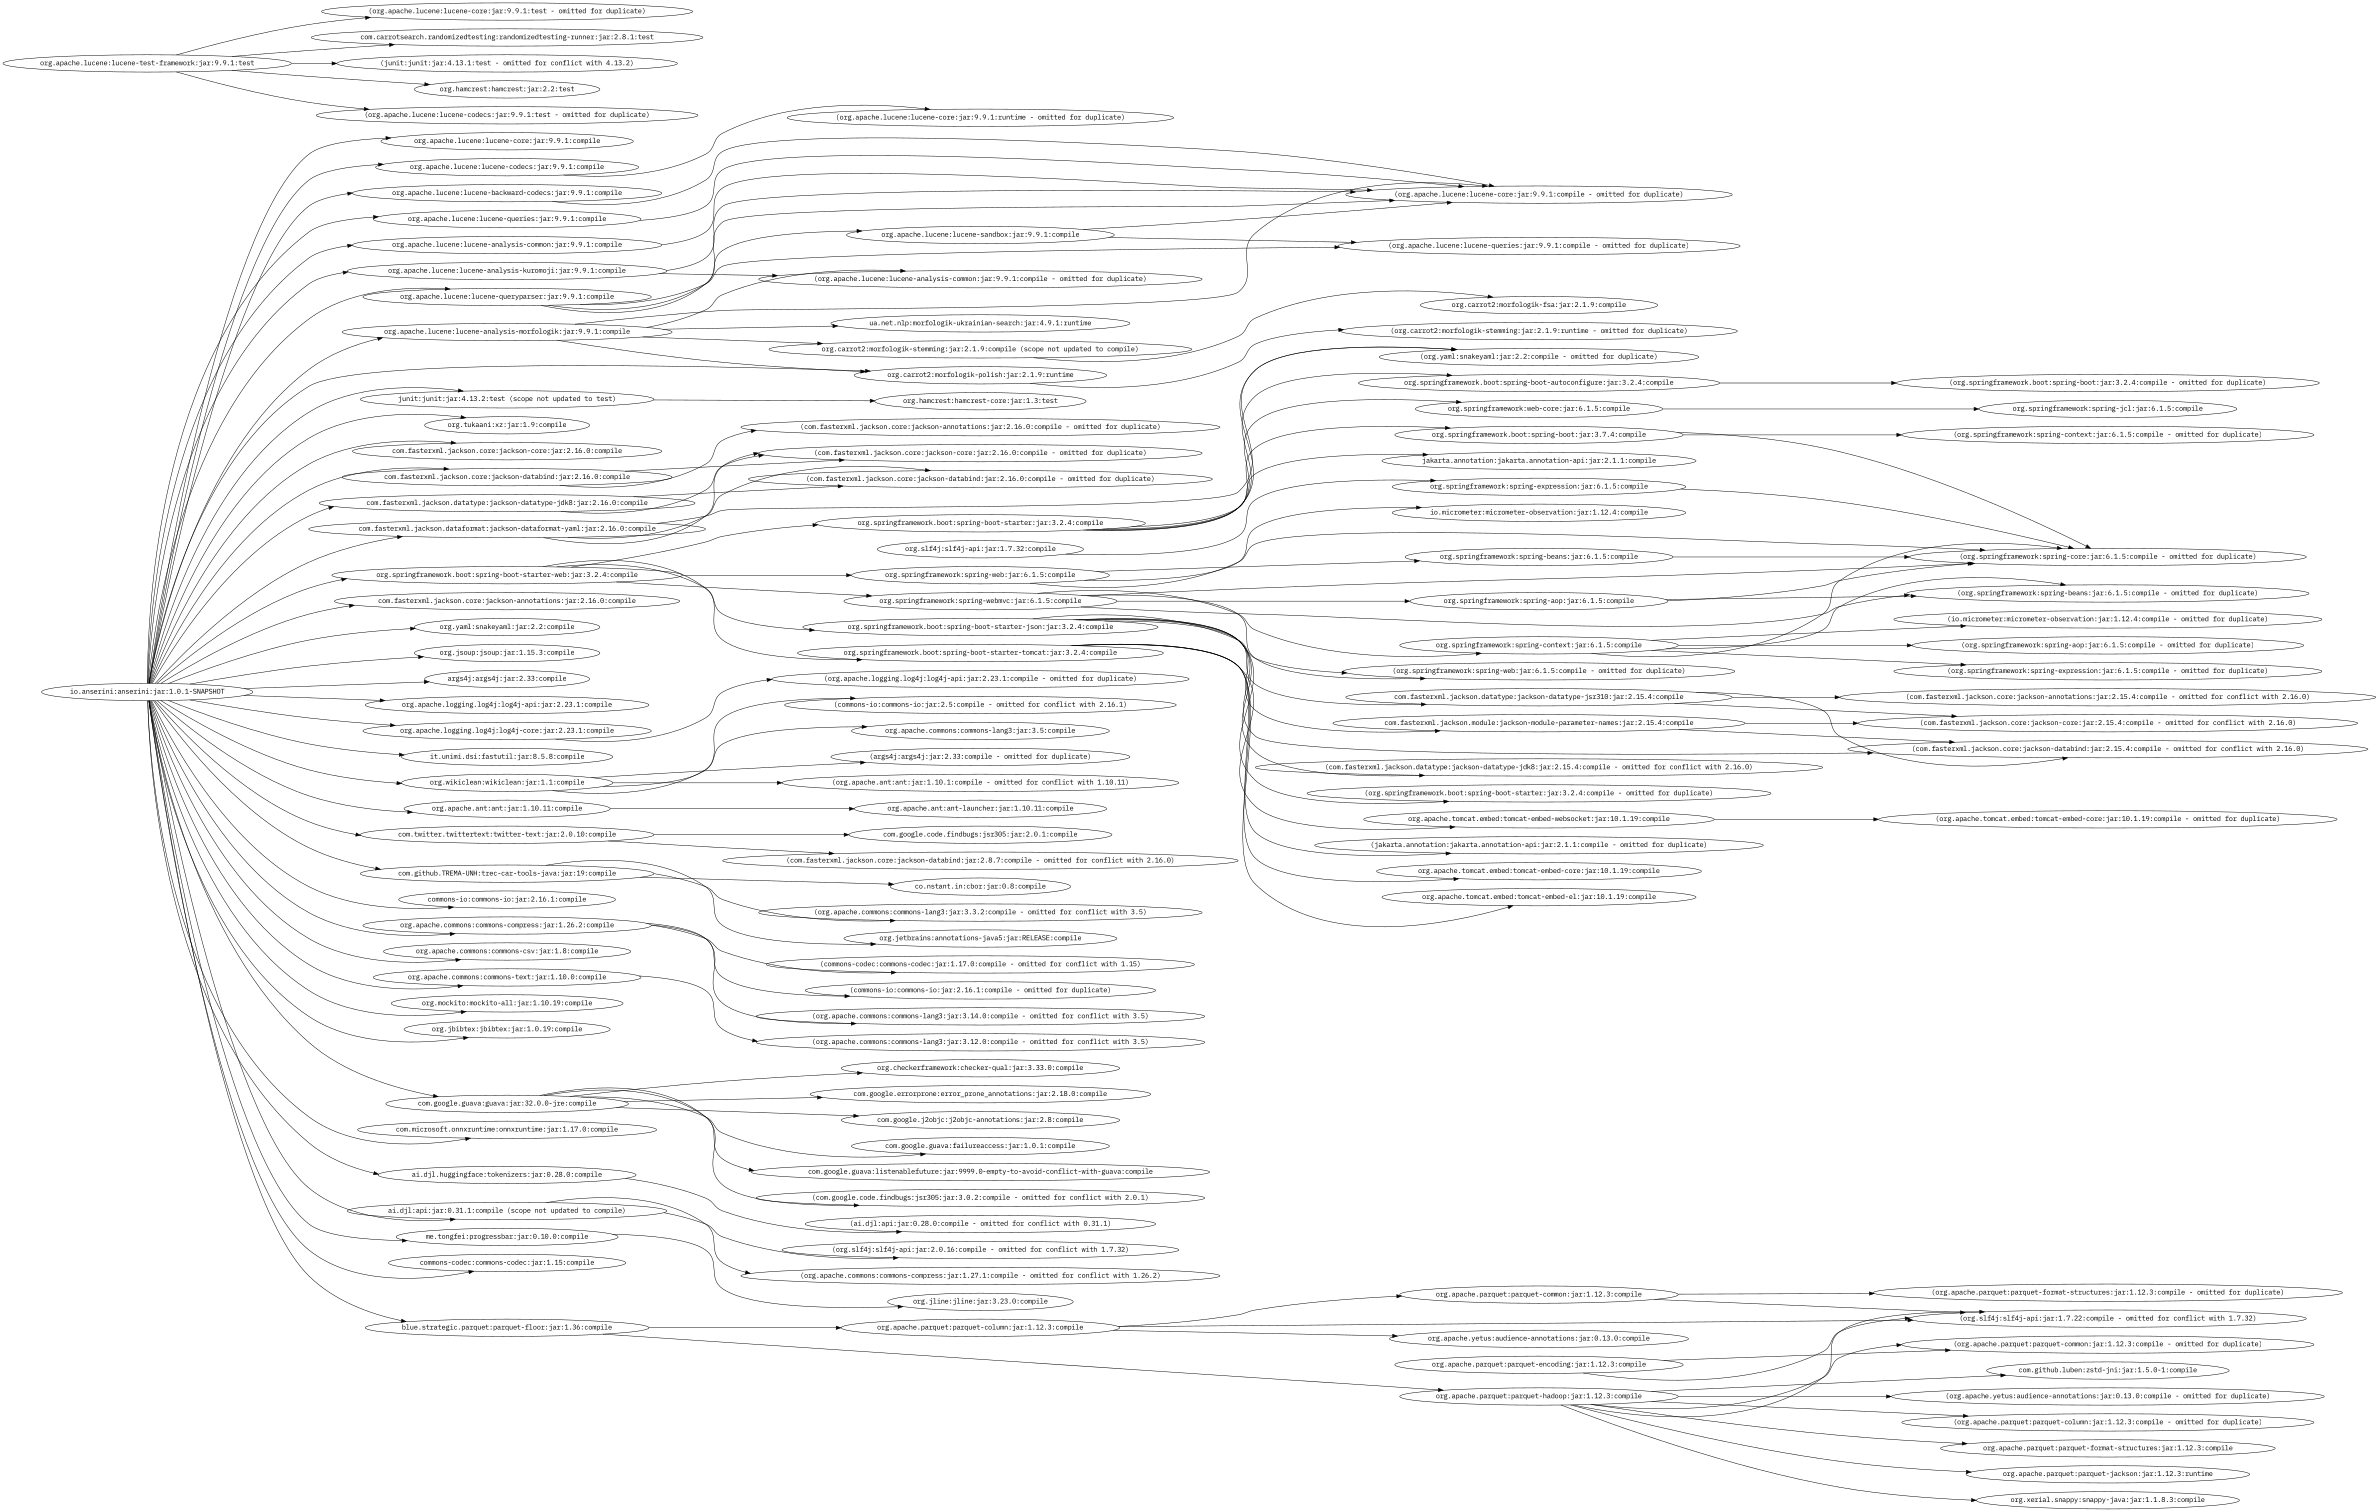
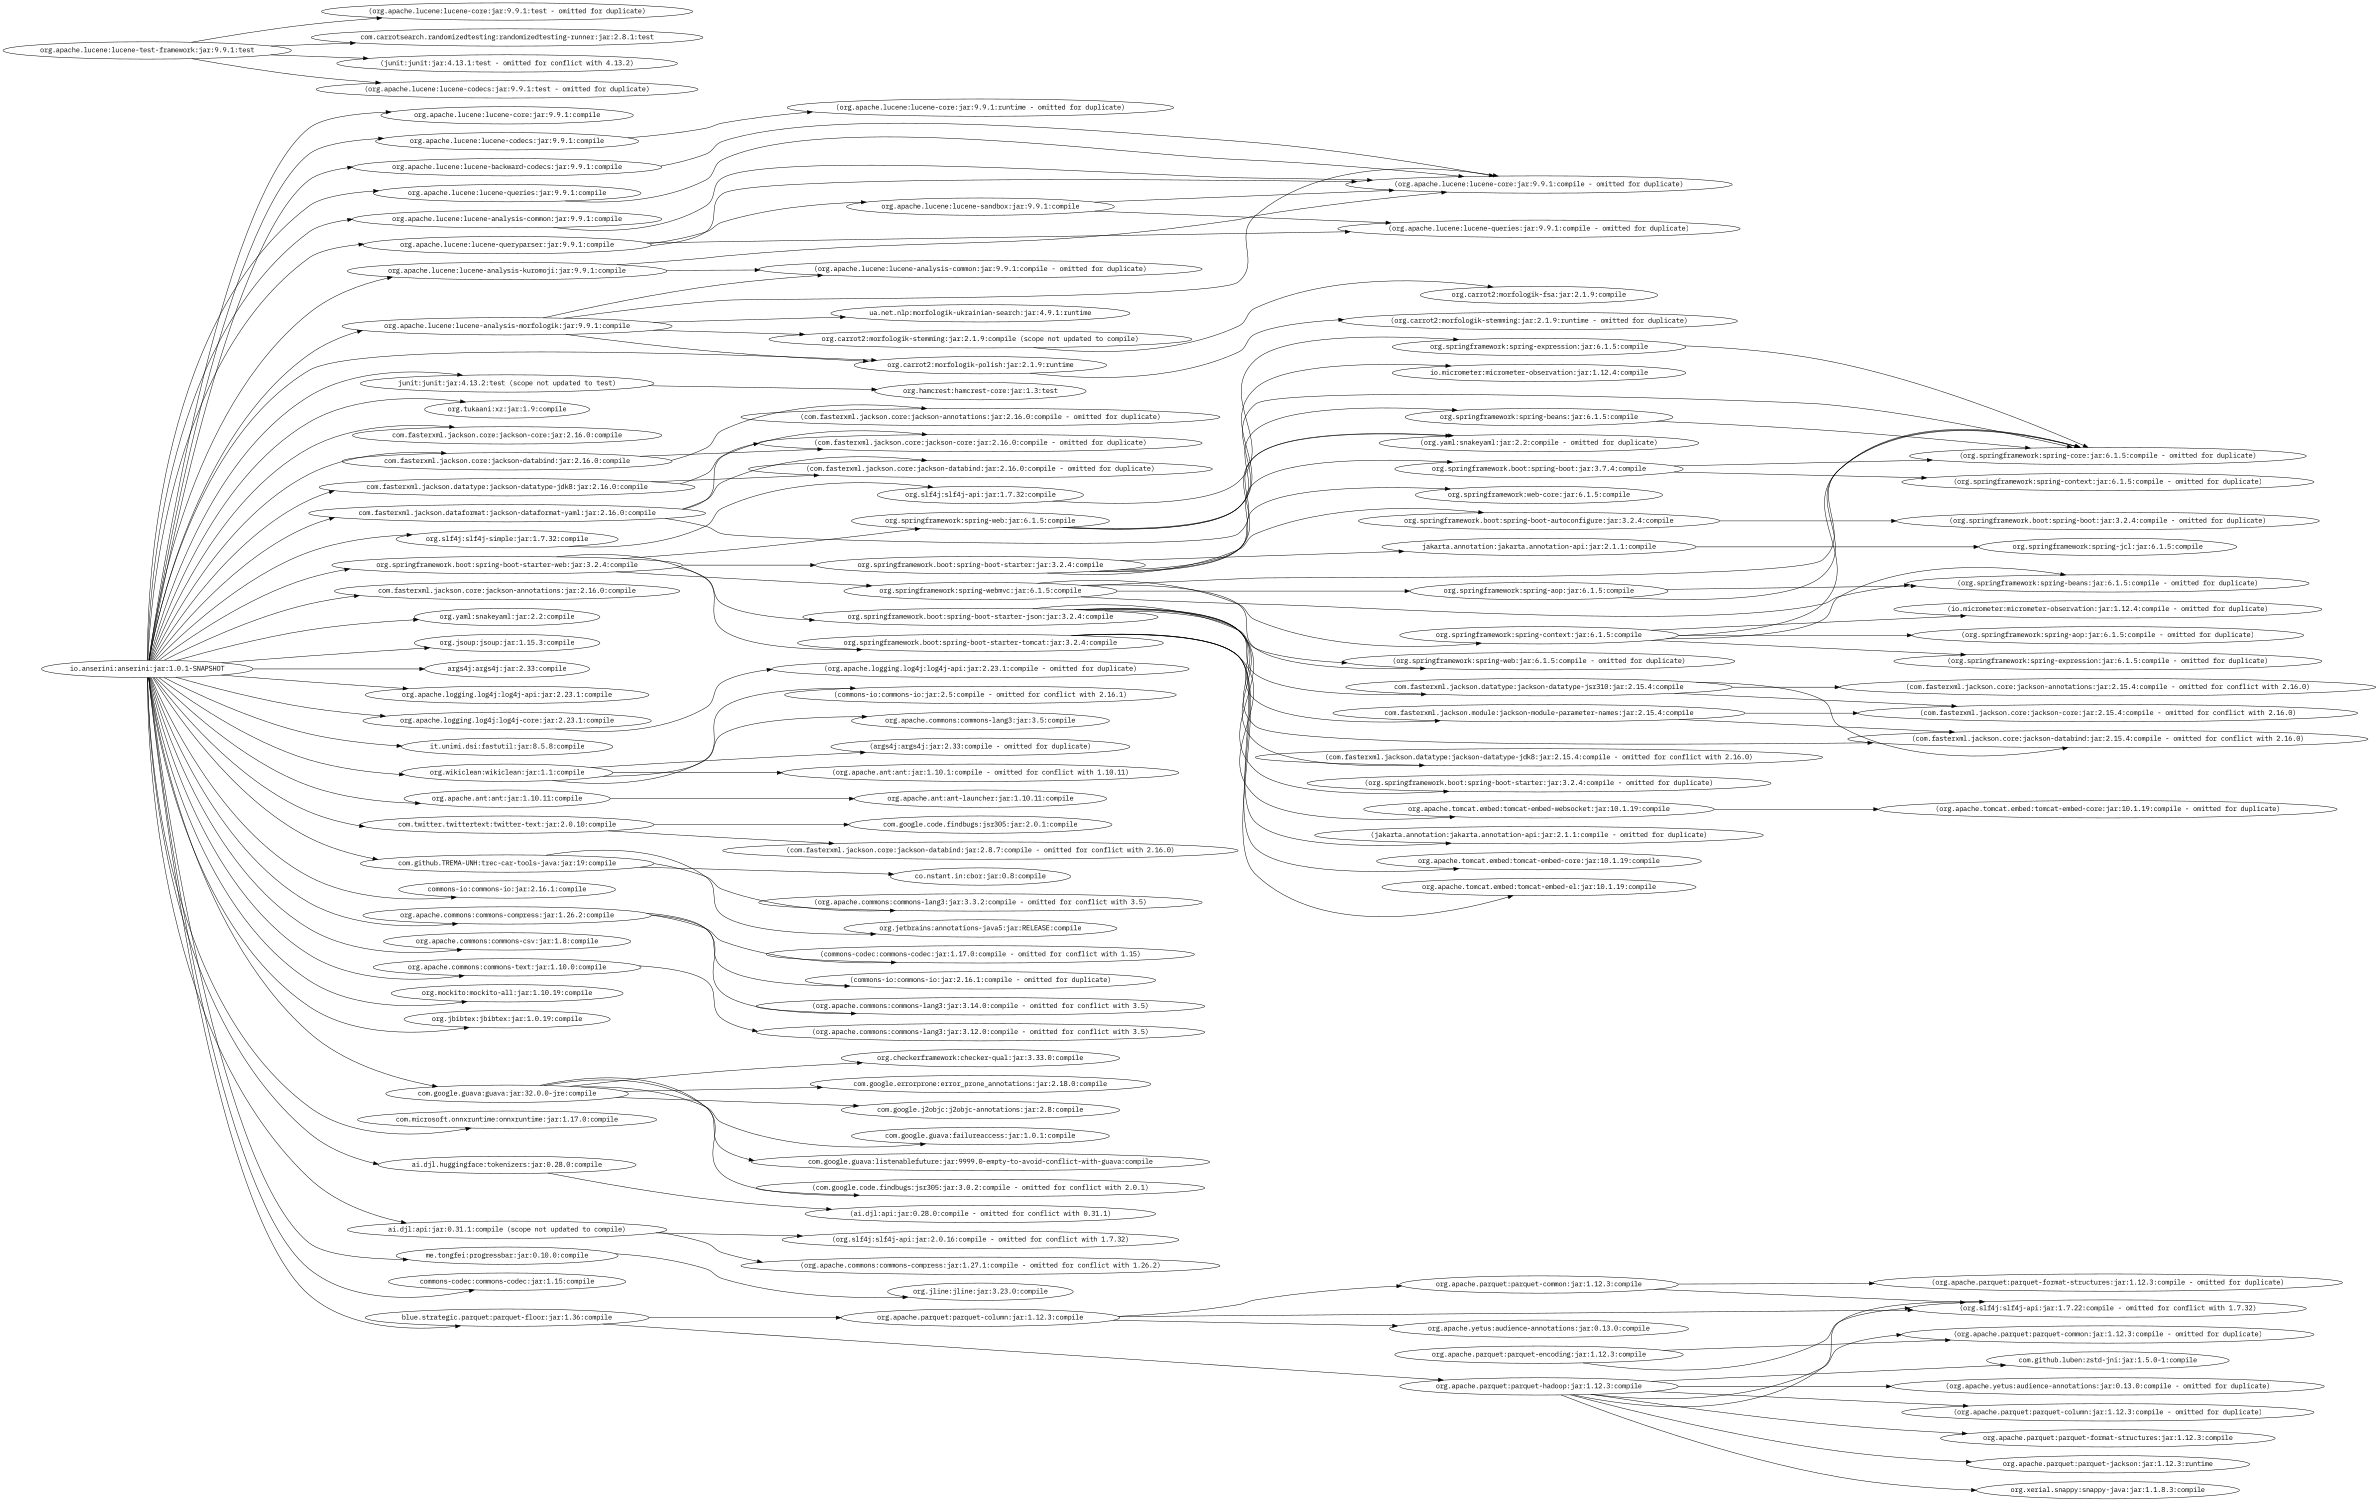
(507, 89) -> none
(1818, 409) -> (1828, 547)
none -> (507, 539)
